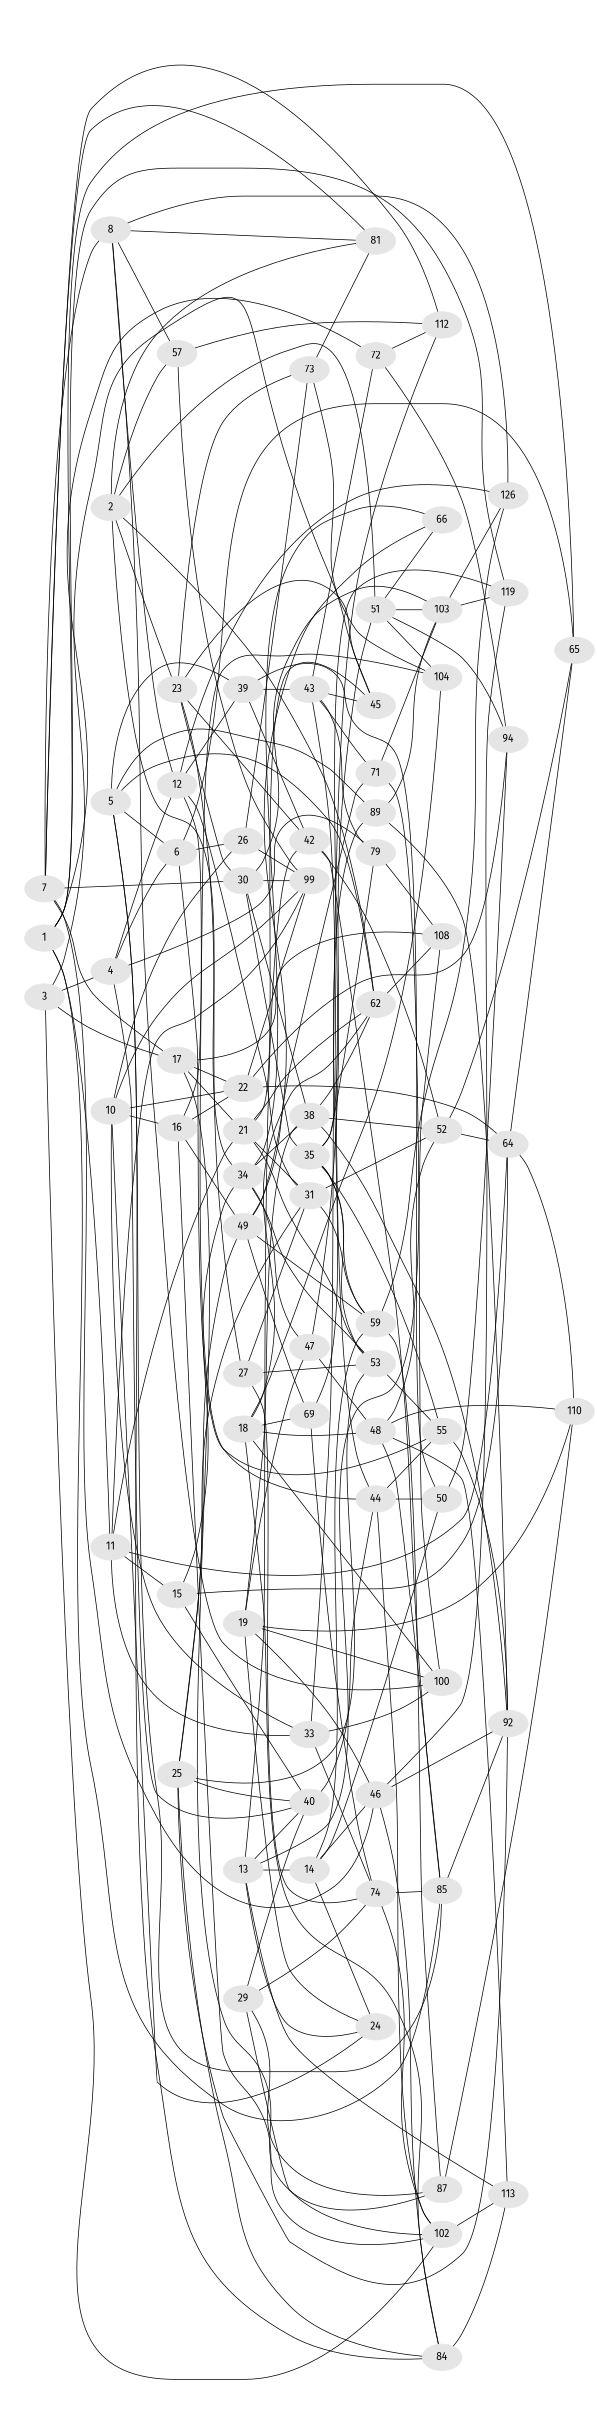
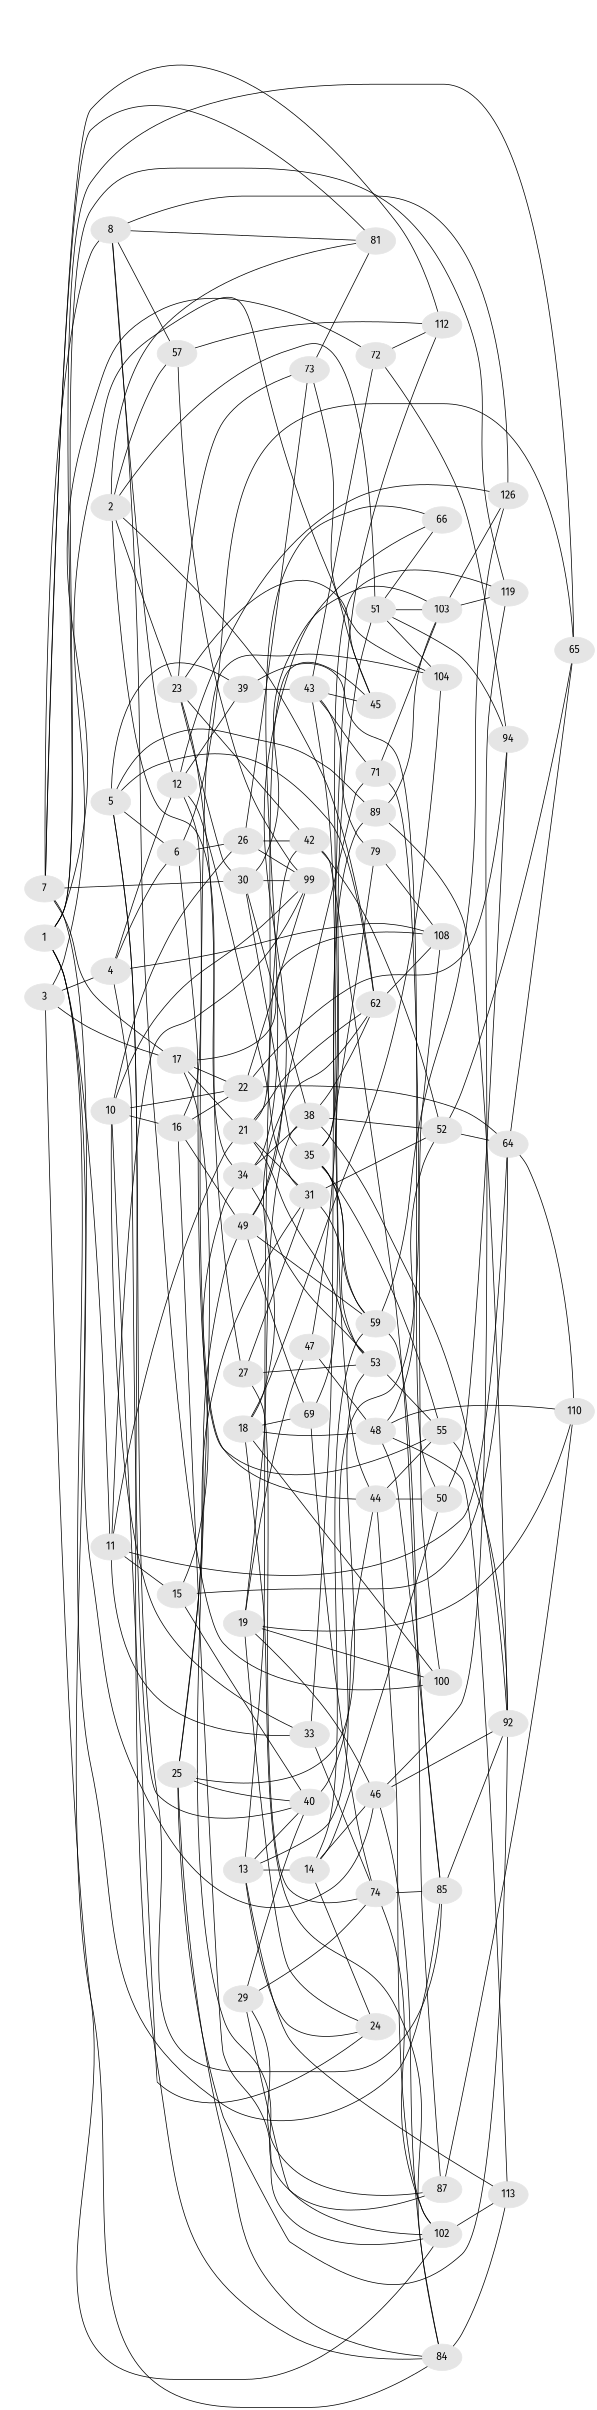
(284, 784) -> (282, 841)
(264, 899) -> (298, 934)
(275, 1262) -> none
(381, 1717) -> none
none -> (77, 1727)
